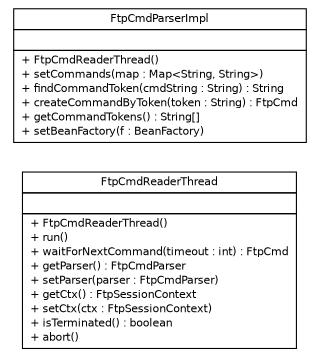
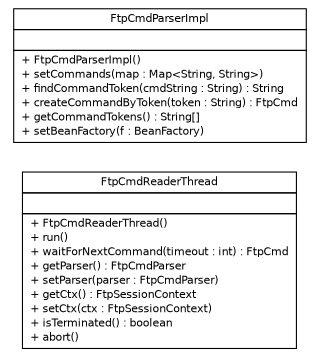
(90, 60) -> (81, 60)
